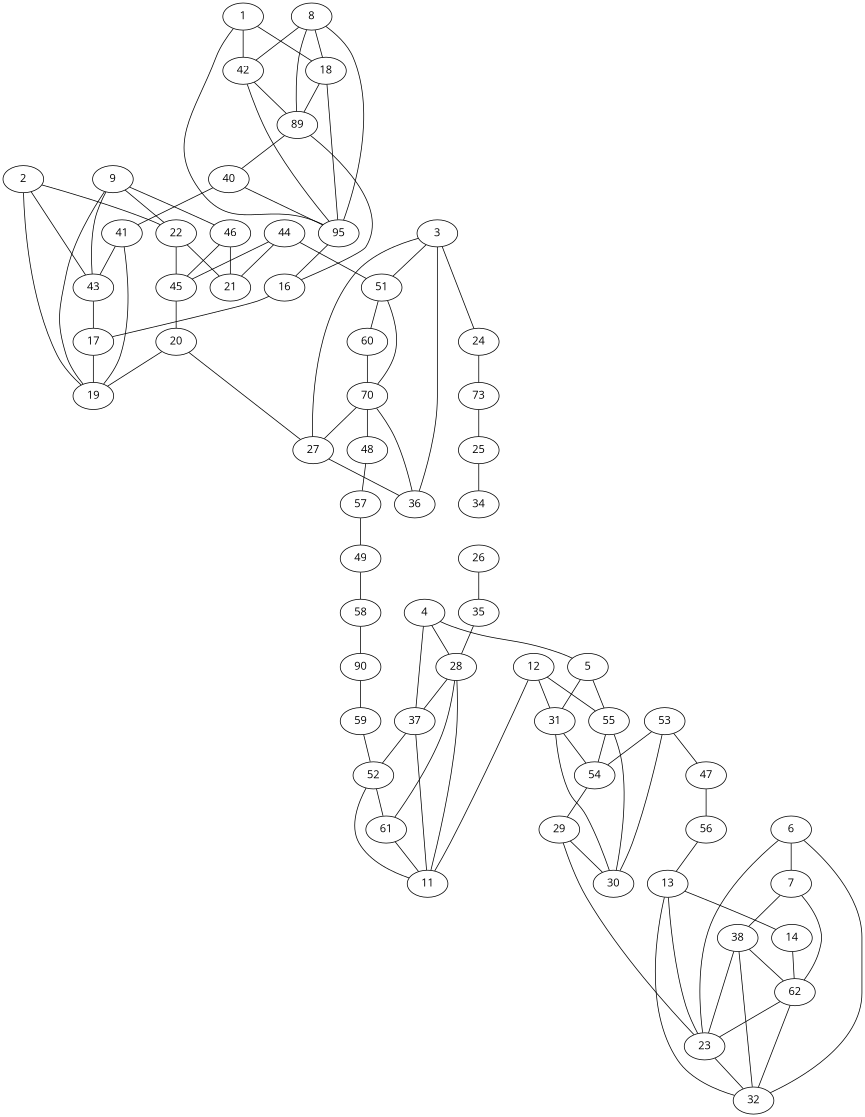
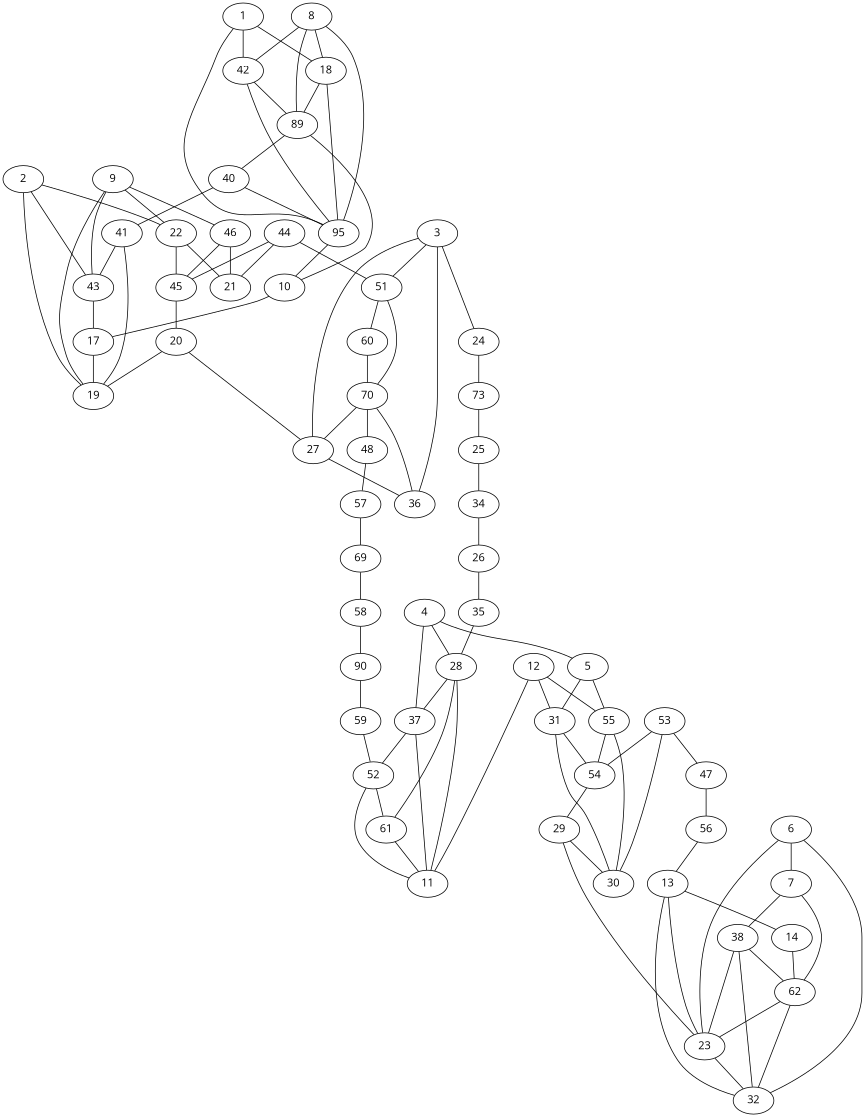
(285, 288) -> (285, 288)
none -> (479, 532)
(361, 559) -> (361, 559)
